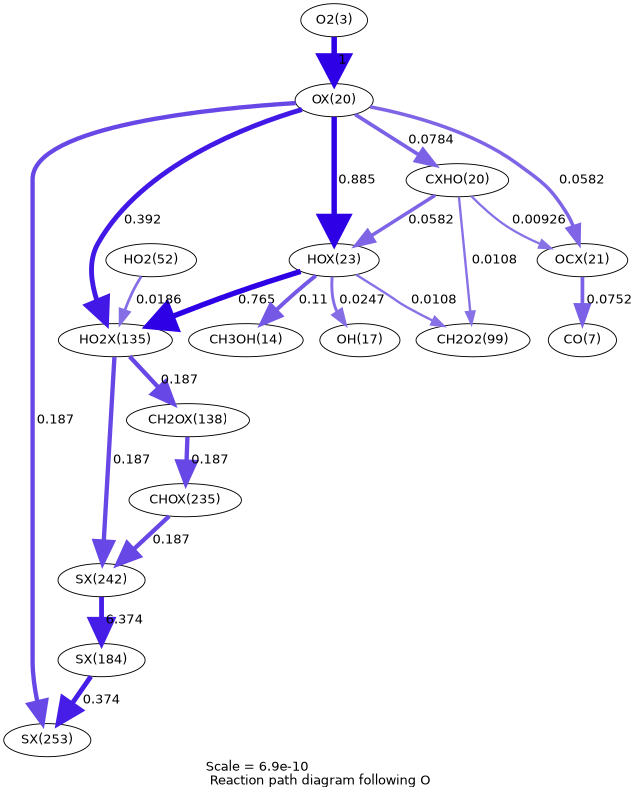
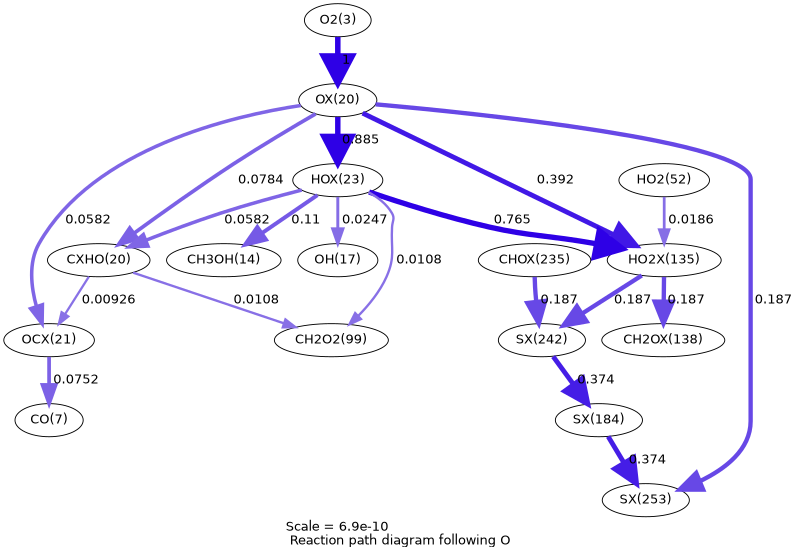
(403, 216) -> (223, 212)
(187, 449) -> none
(123, 620) -> (594, 380)
